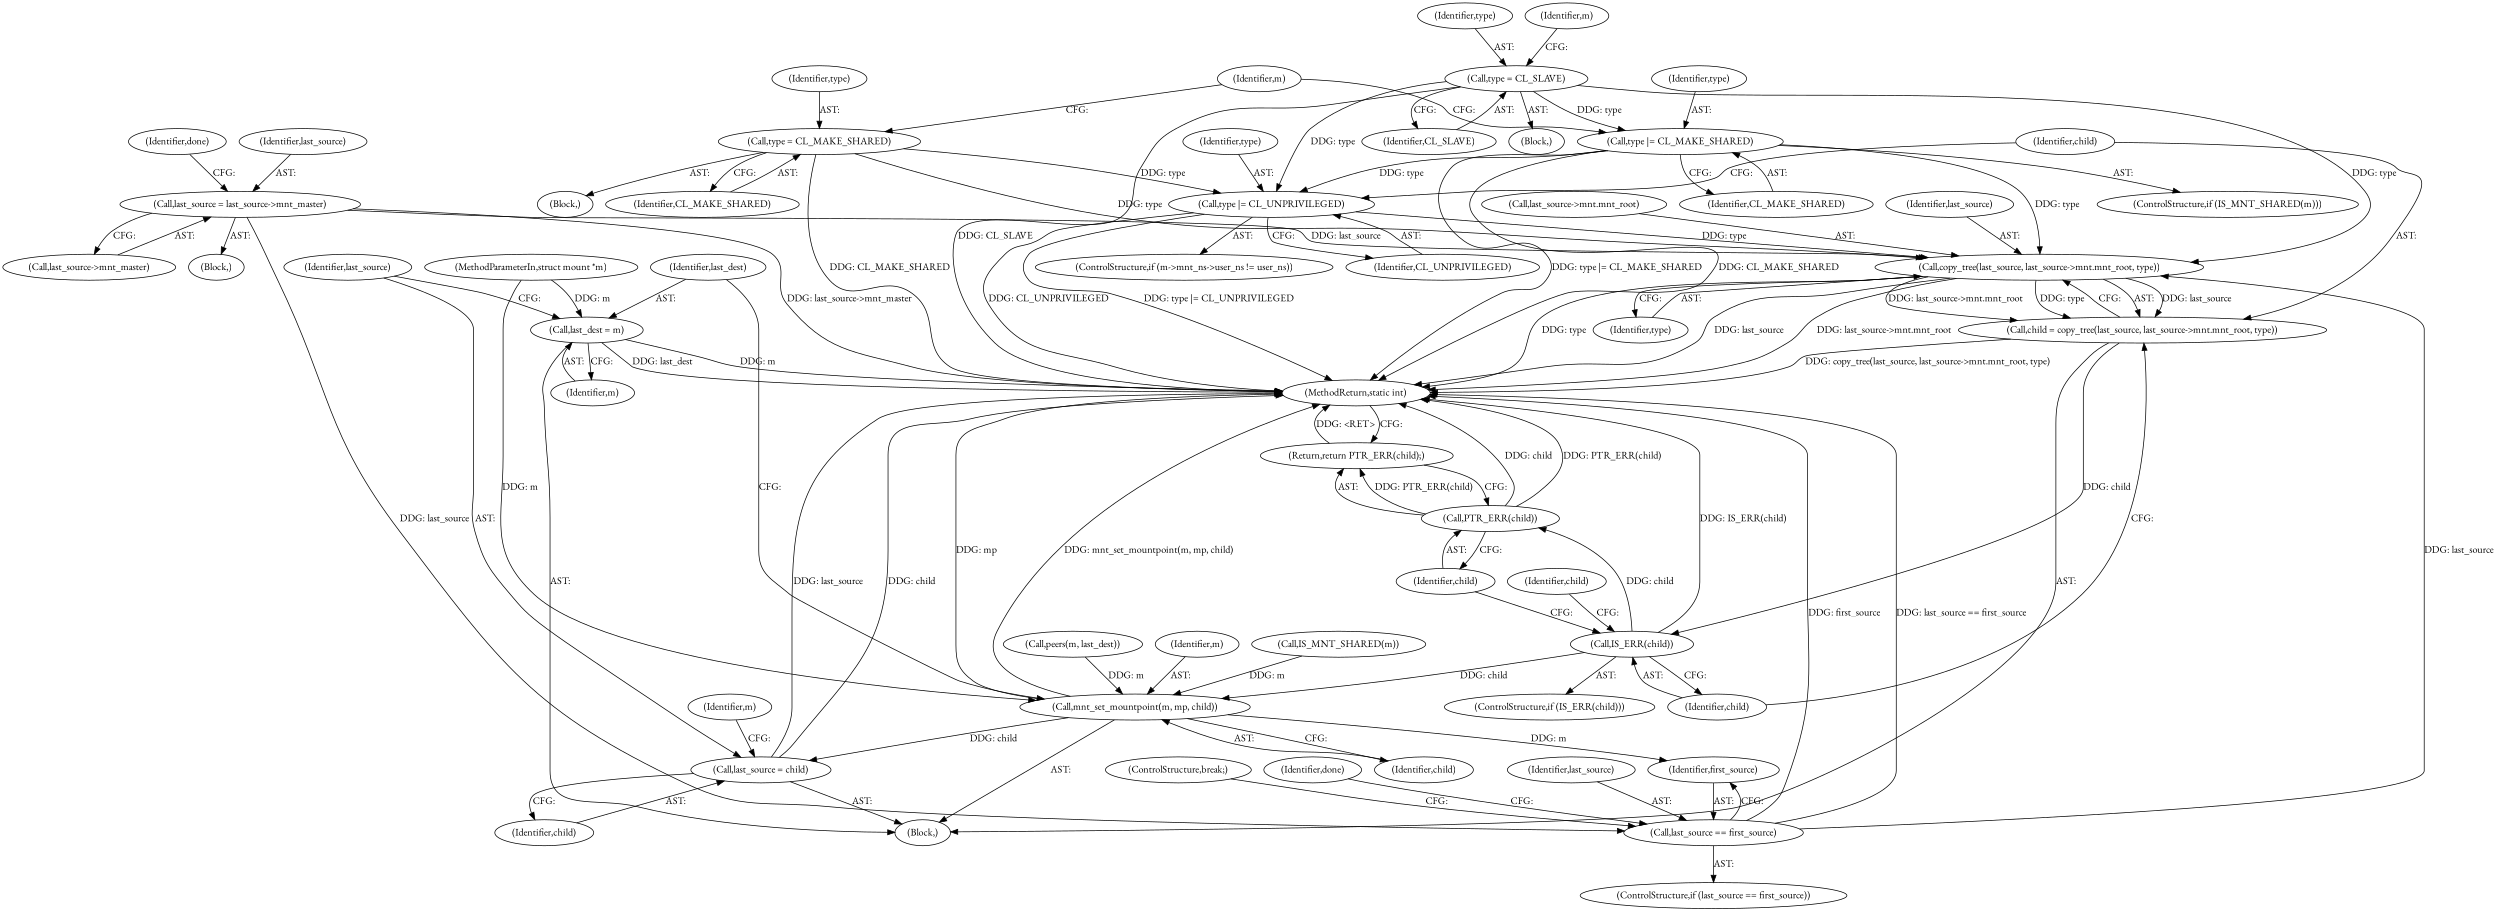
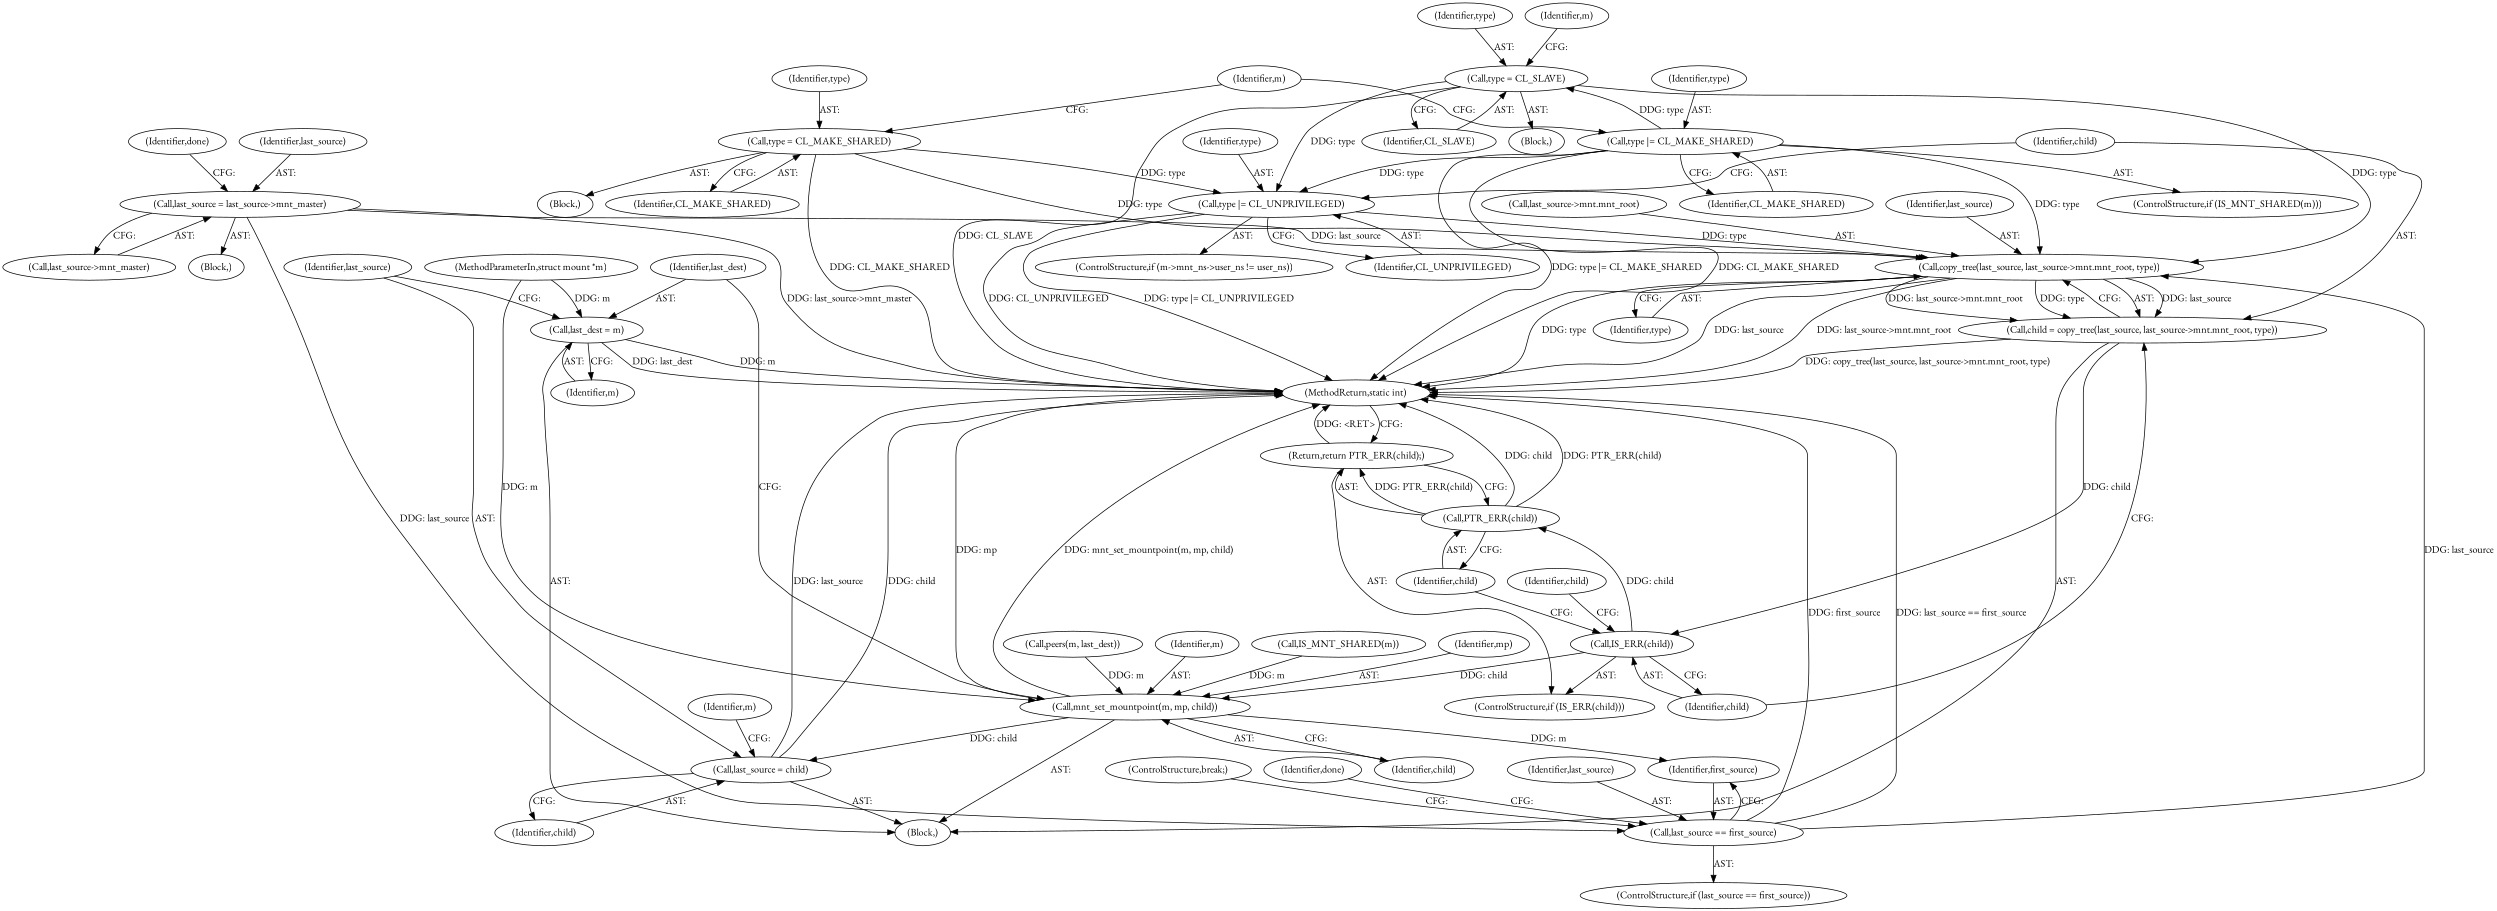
(1574, 114) -> (1620, 104)
(1665, 434) -> none
none -> (1413, 614)
none -> (1484, 644)
